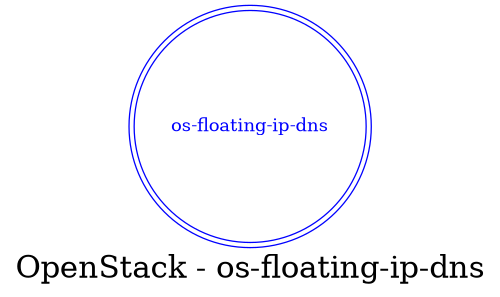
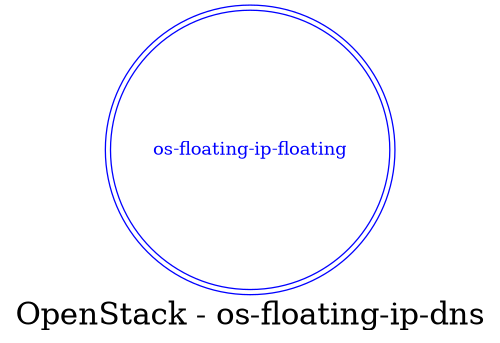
(250, 126) -> (250, 150)
